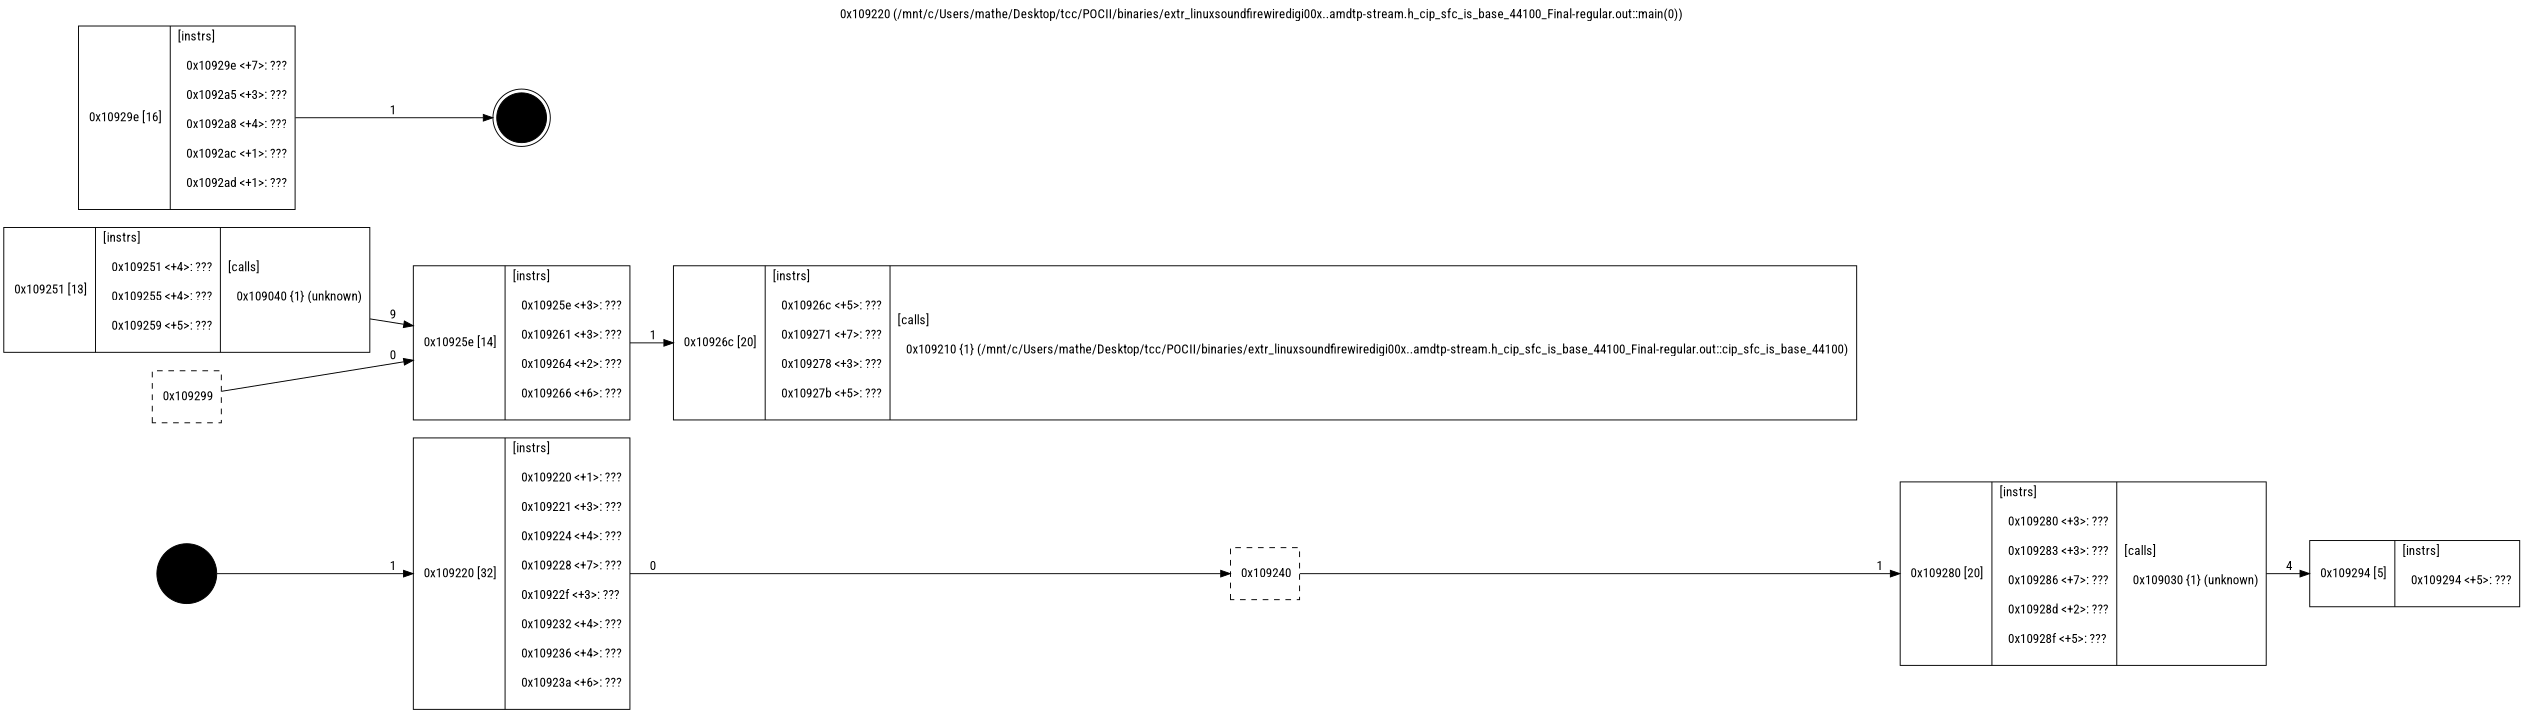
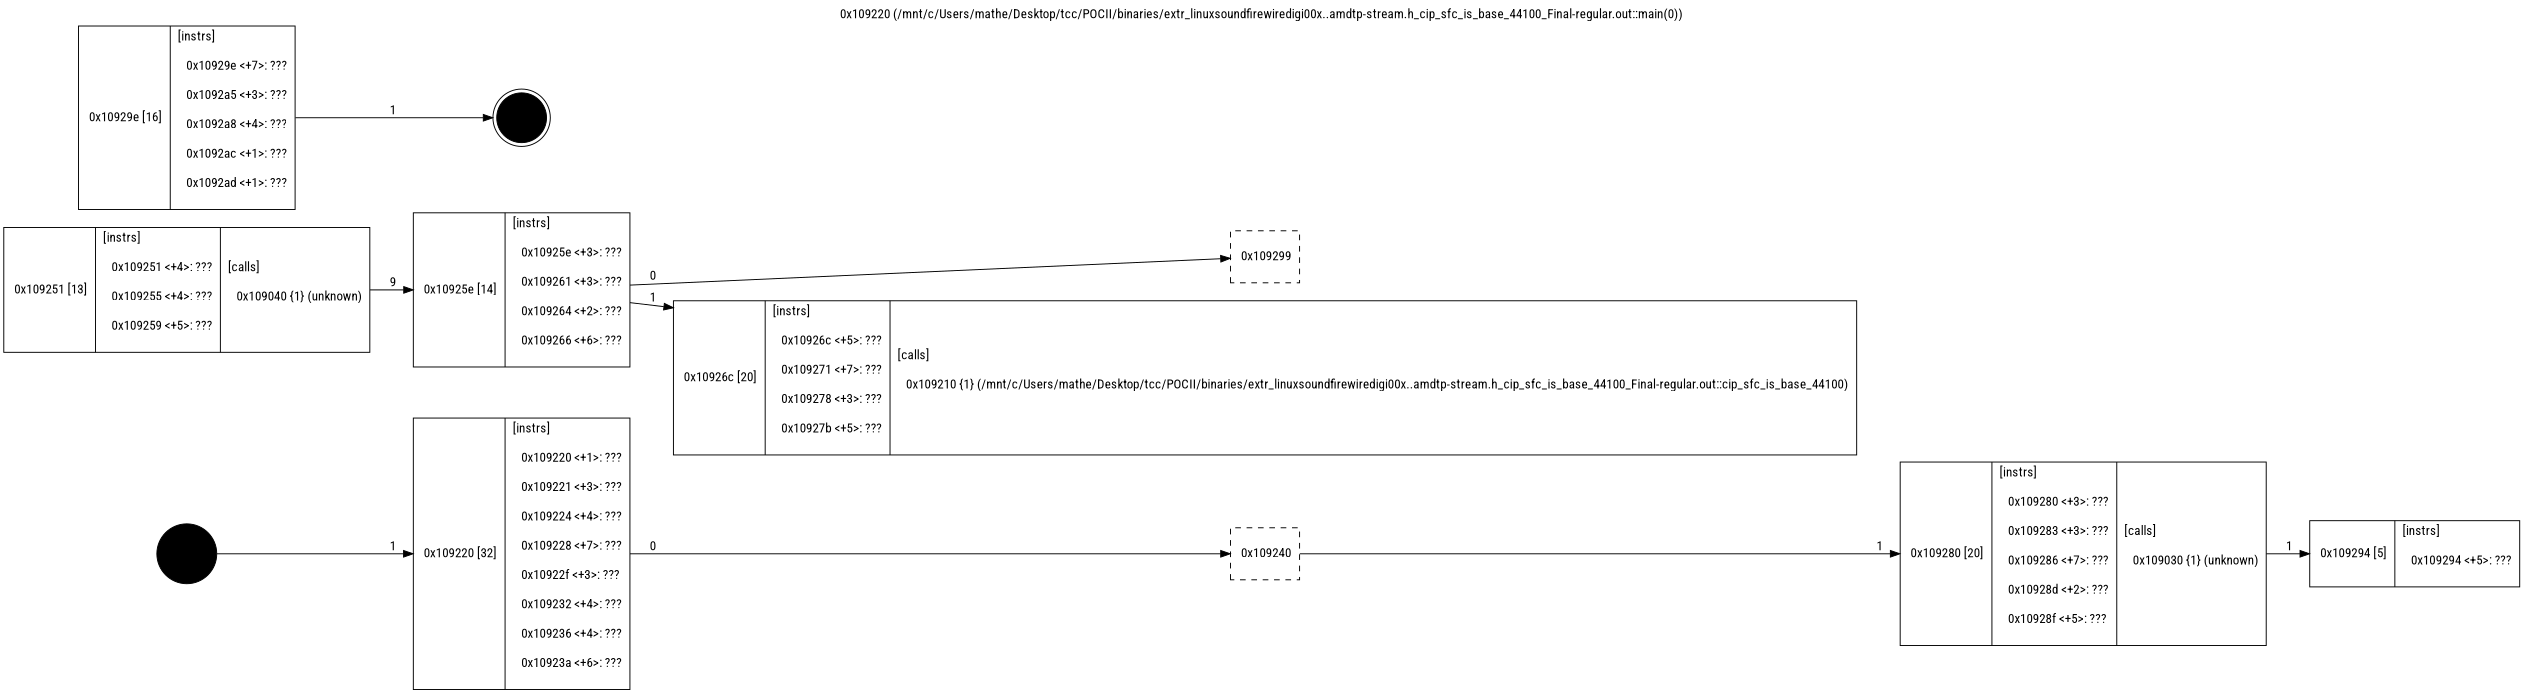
(313, 377) -> (925, 272)
(2288, 567) -> (2288, 547)
